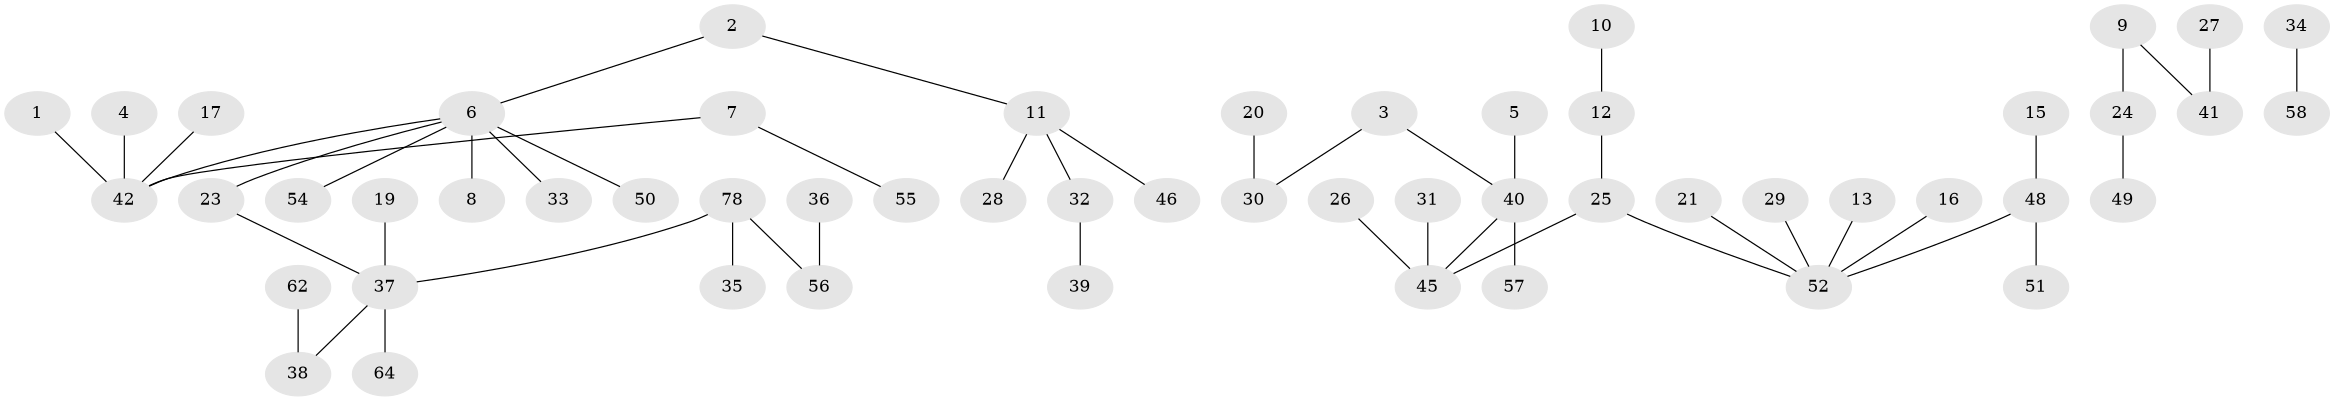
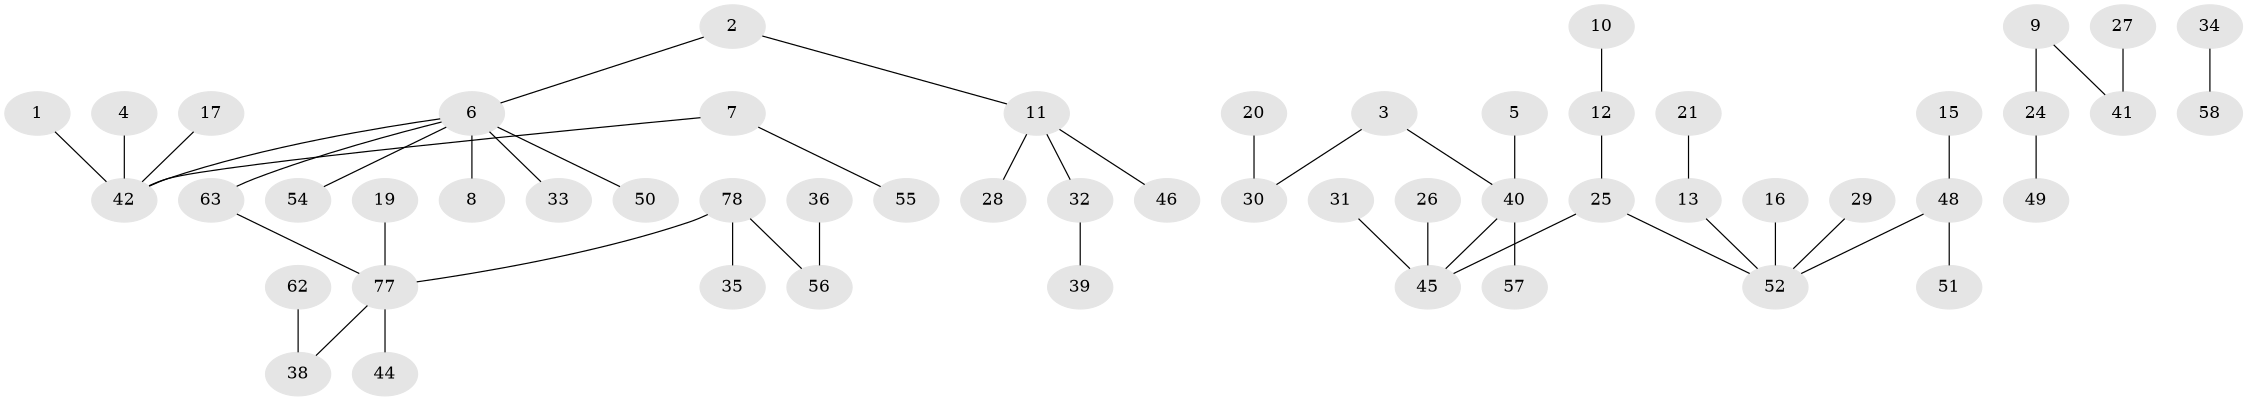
(211, 200) -> (211, 200)
(1754, 244) -> (1689, 157)
(385, 287) -> (385, 287)
(385, 374) -> (385, 374)
